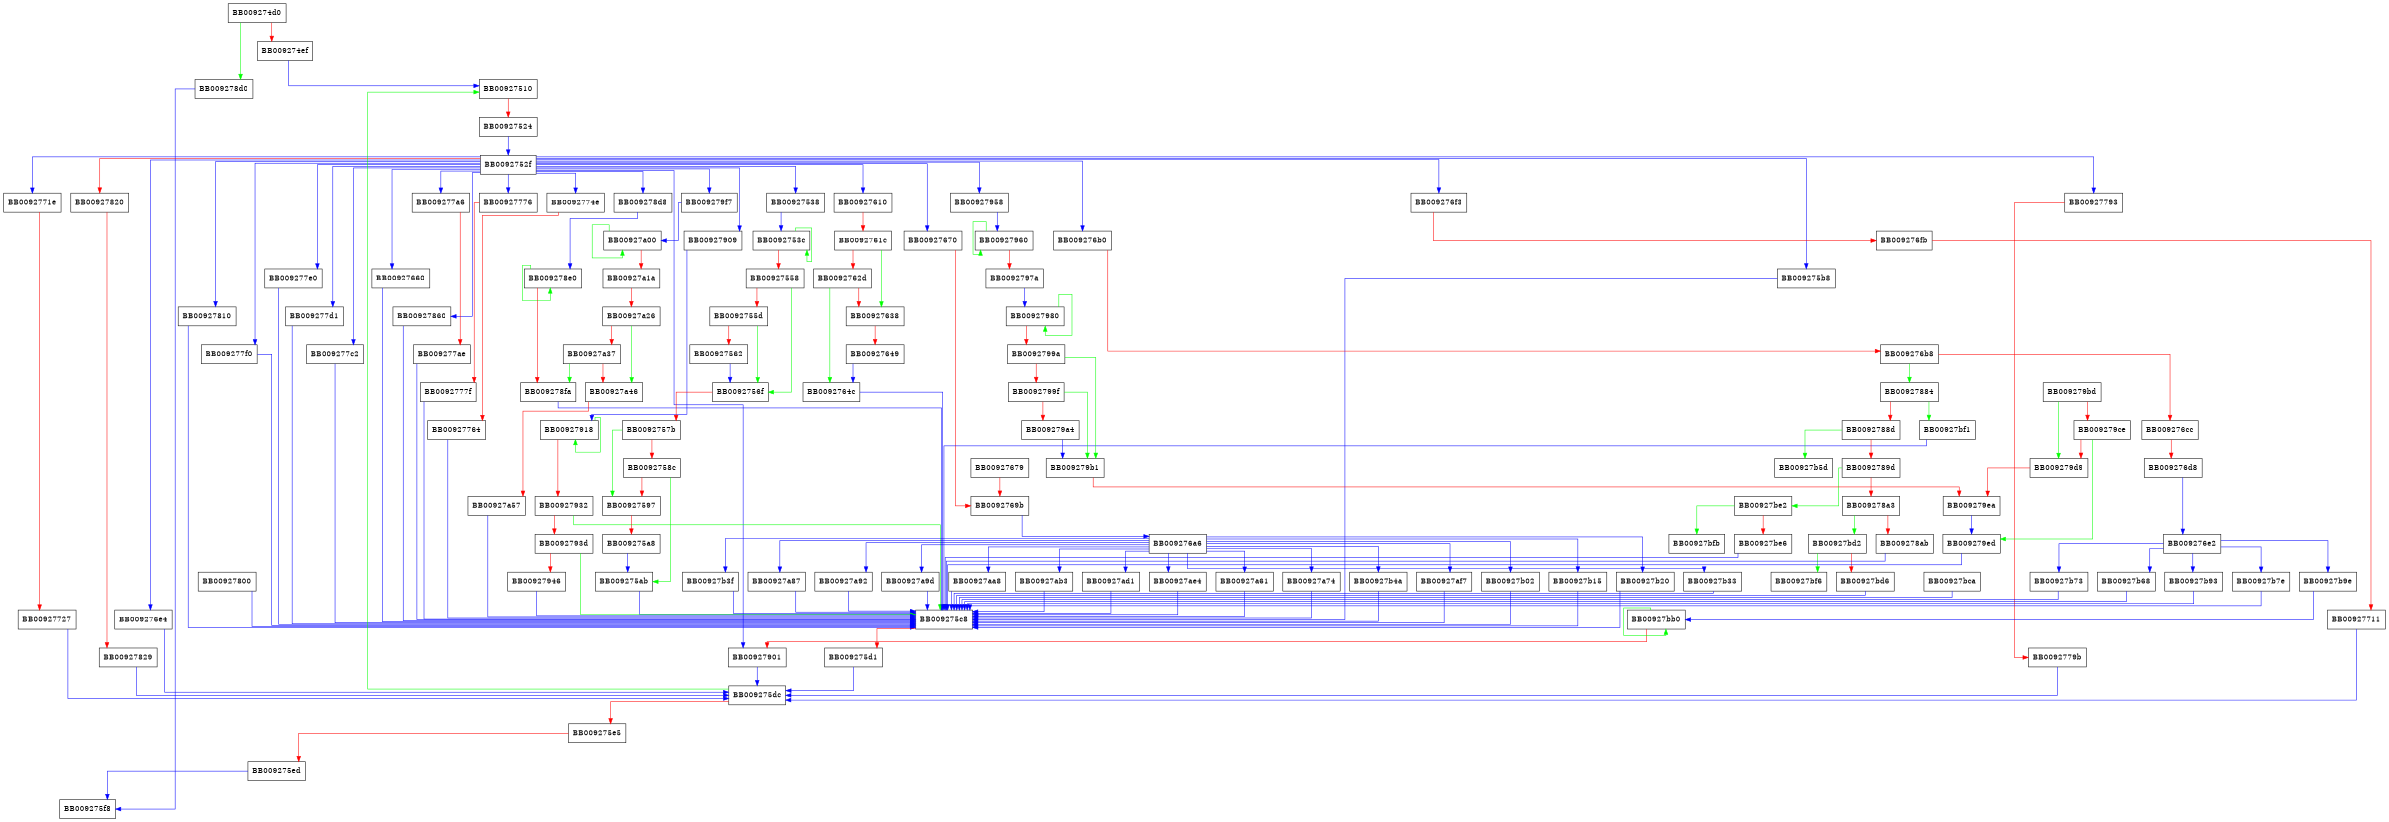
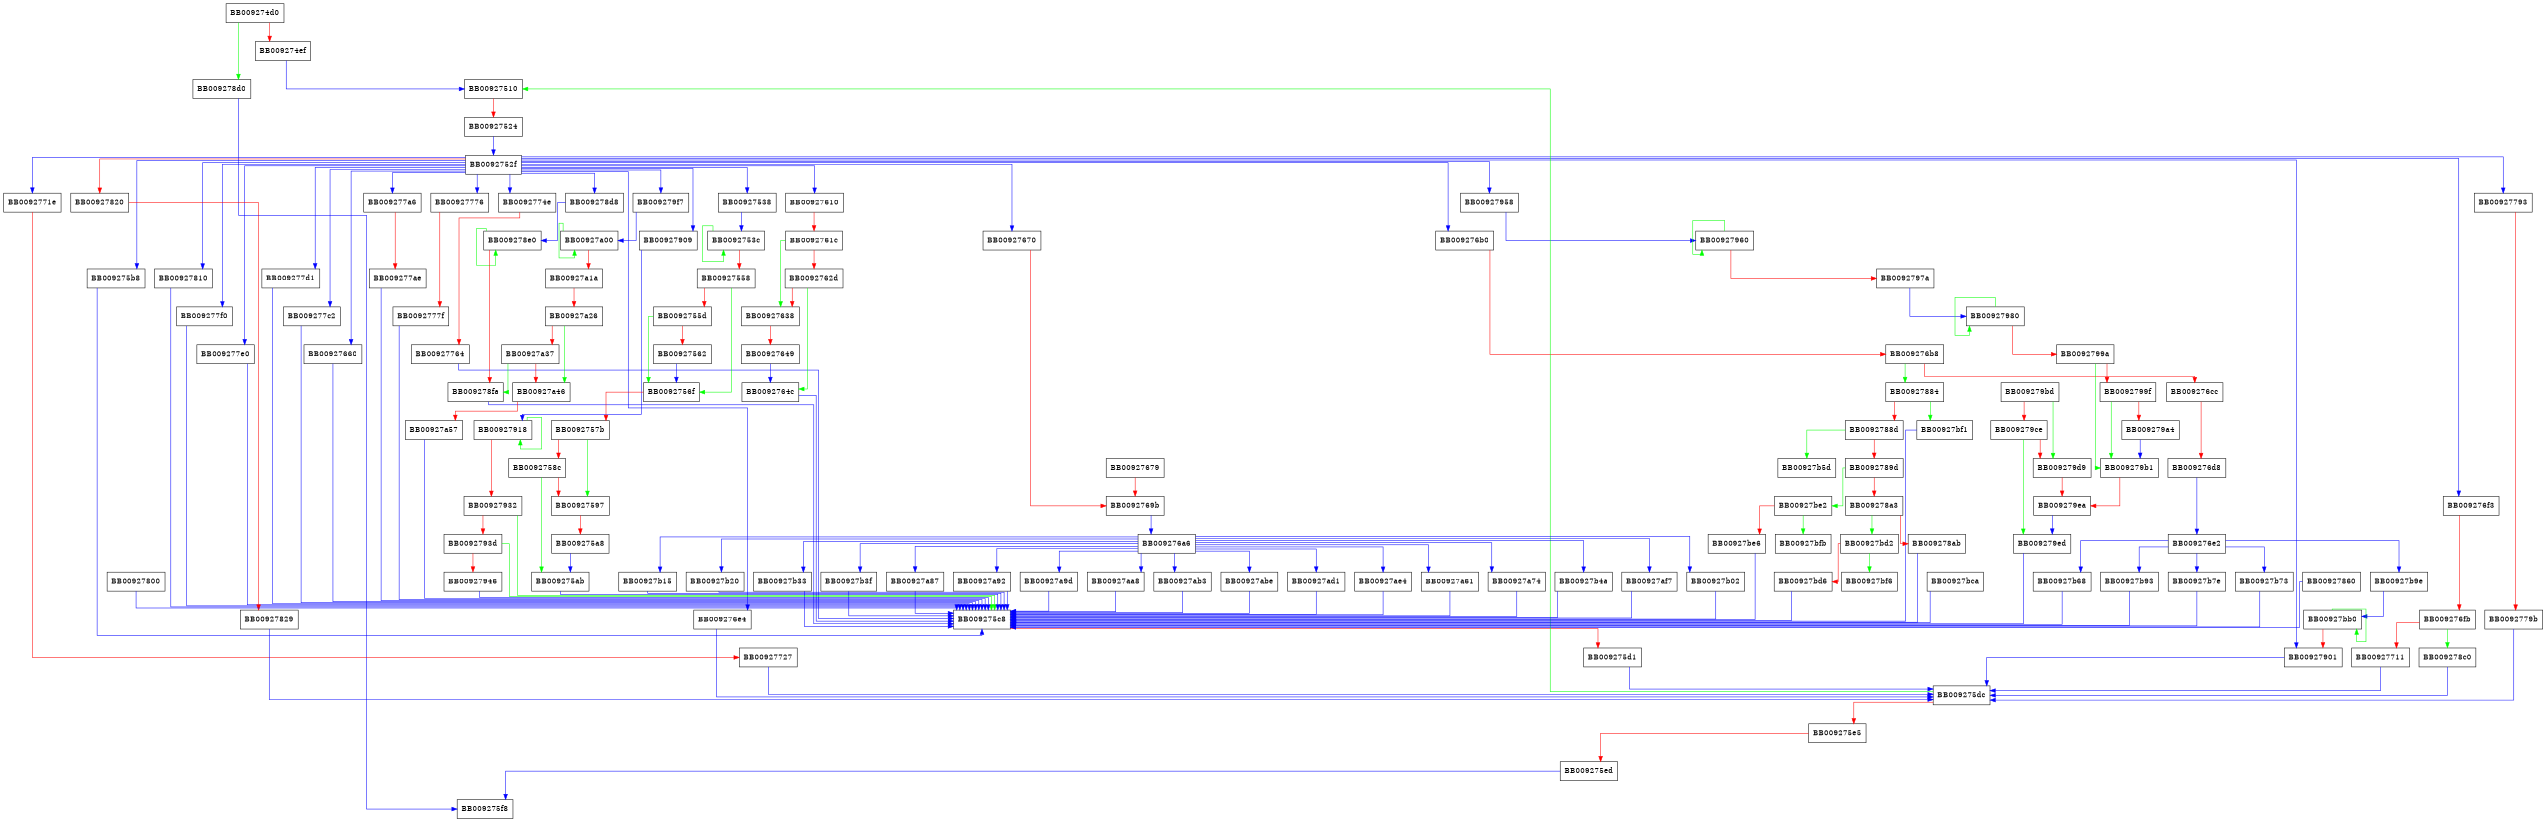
(472, 249) -> none
none -> (1249, 582)
none -> (2447, 657)
